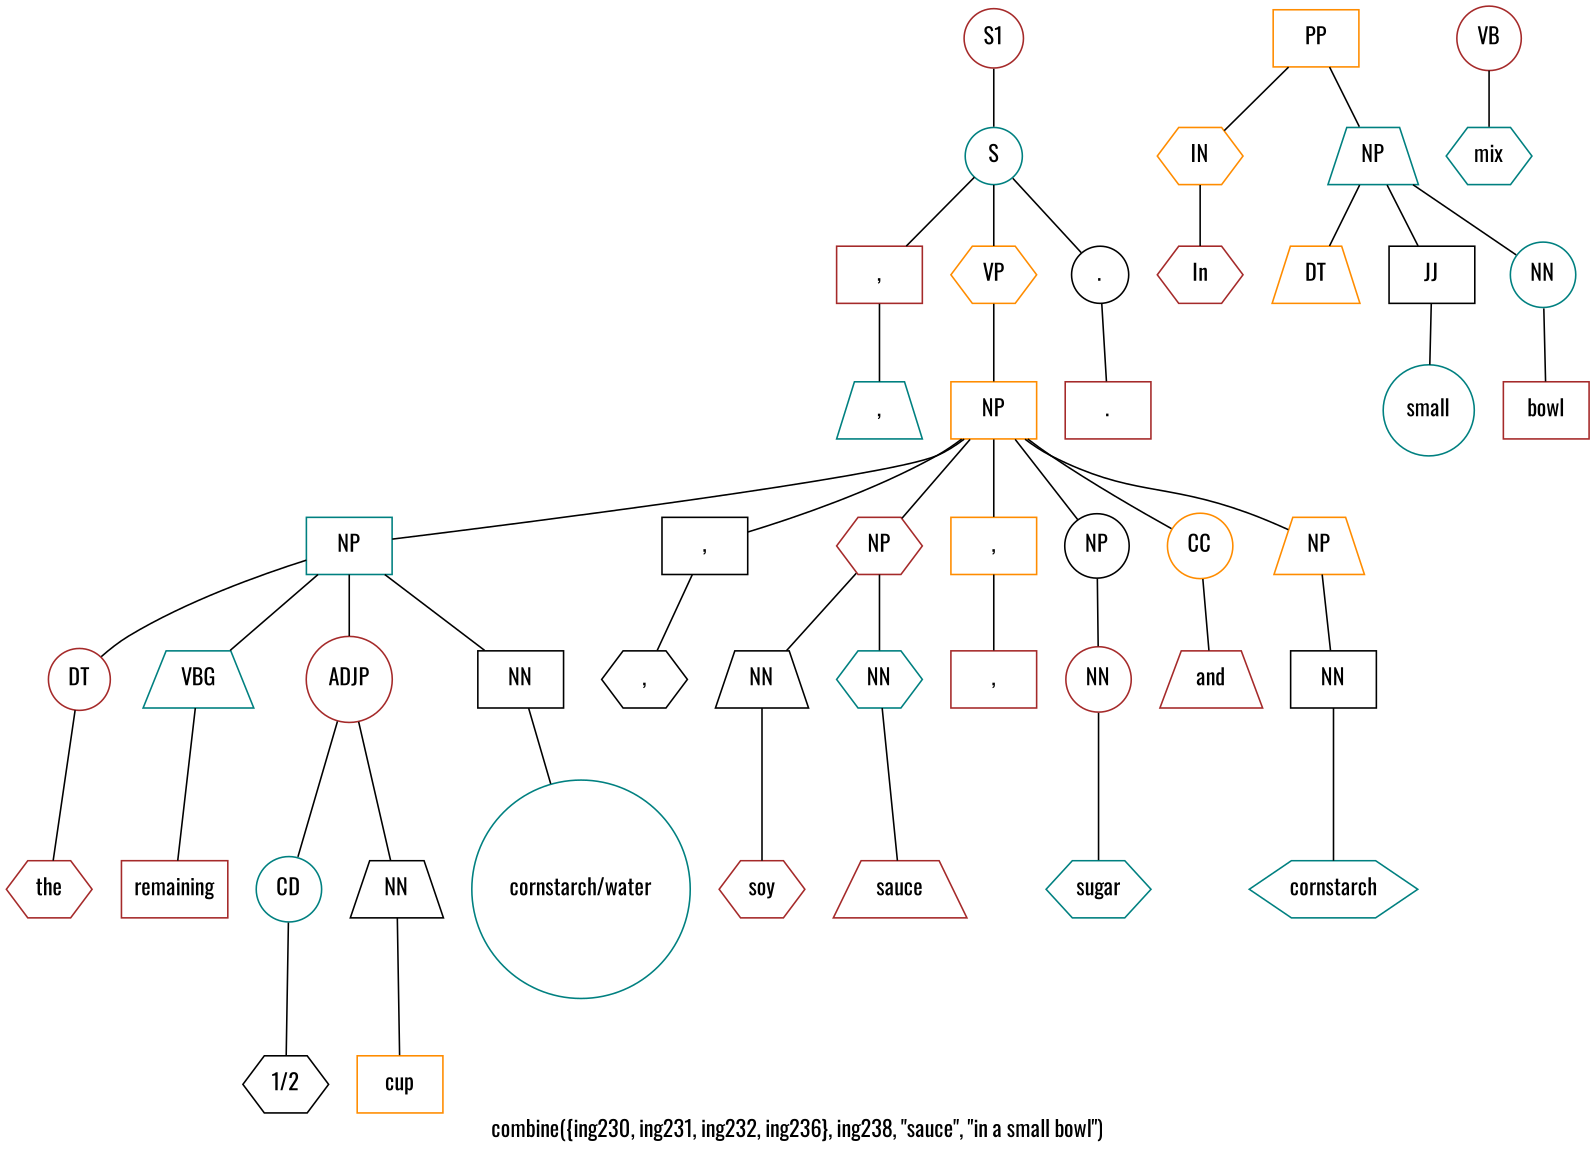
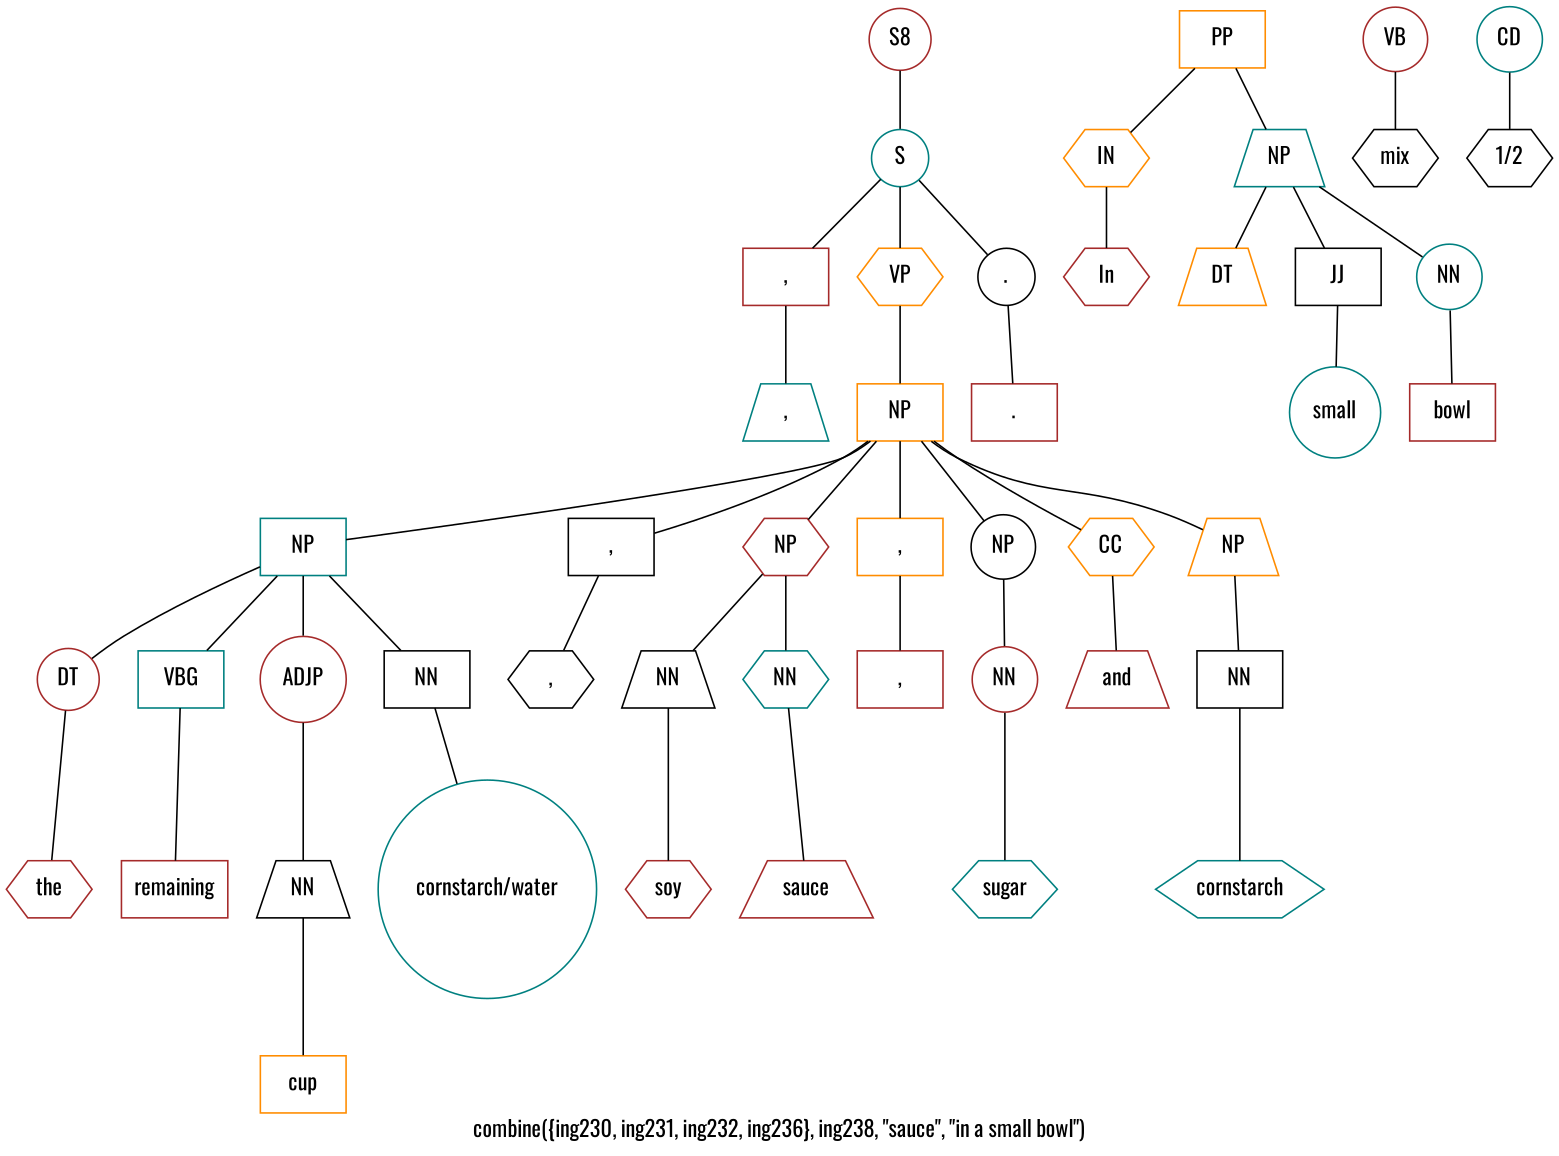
(994, 38) -> (900, 39)
(1489, 156) -> (1395, 158)
(1200, 546) -> (1111, 547)
(198, 679) -> (181, 679)
(318, 789) -> none
